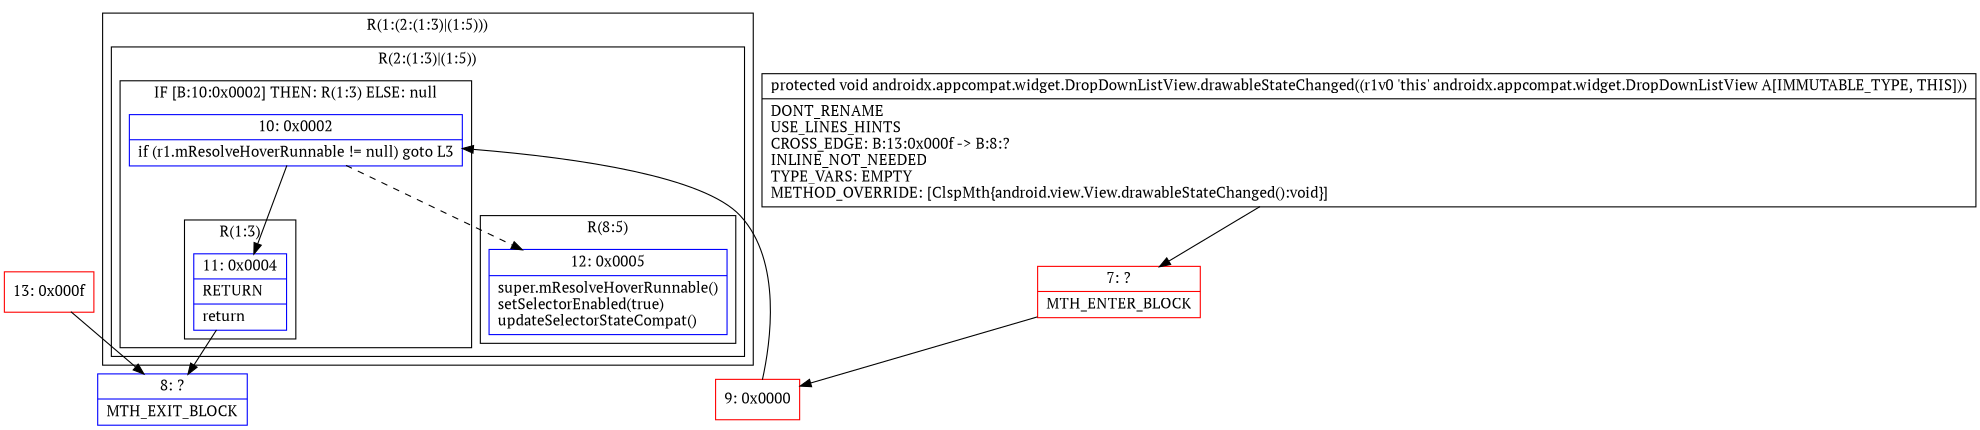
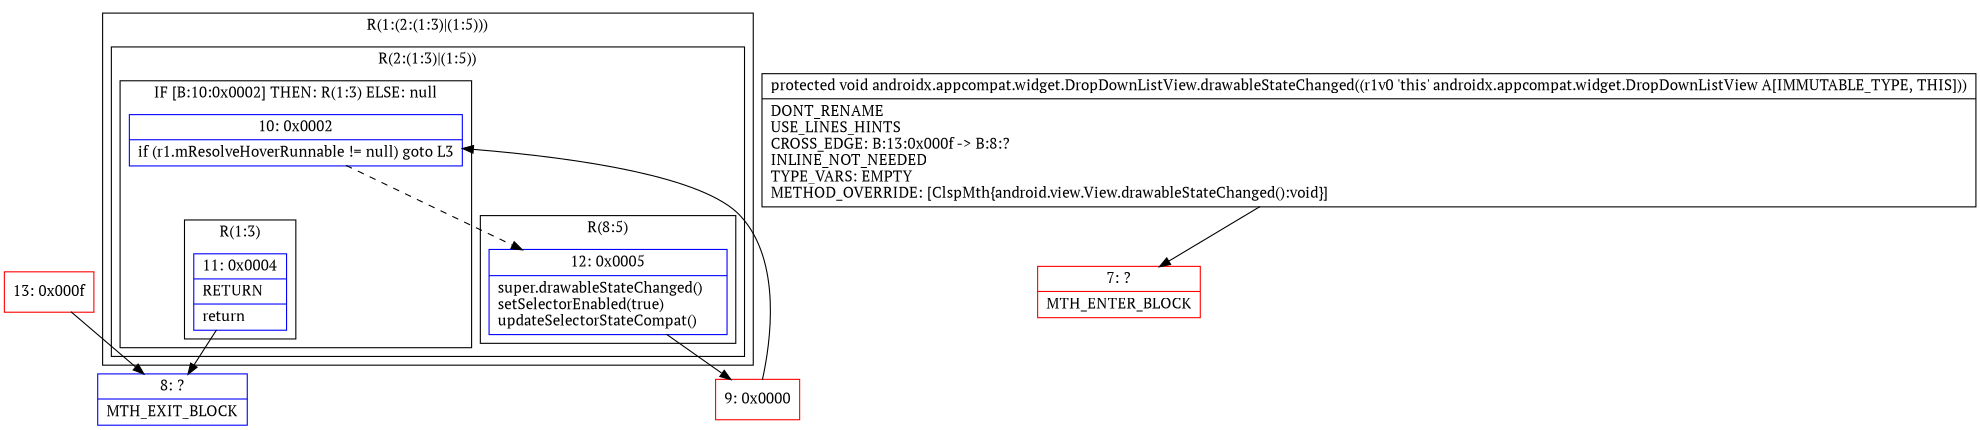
(272, 205) -> none
(608, 288) -> (600, 288)
(924, 350) -> (694, 354)
